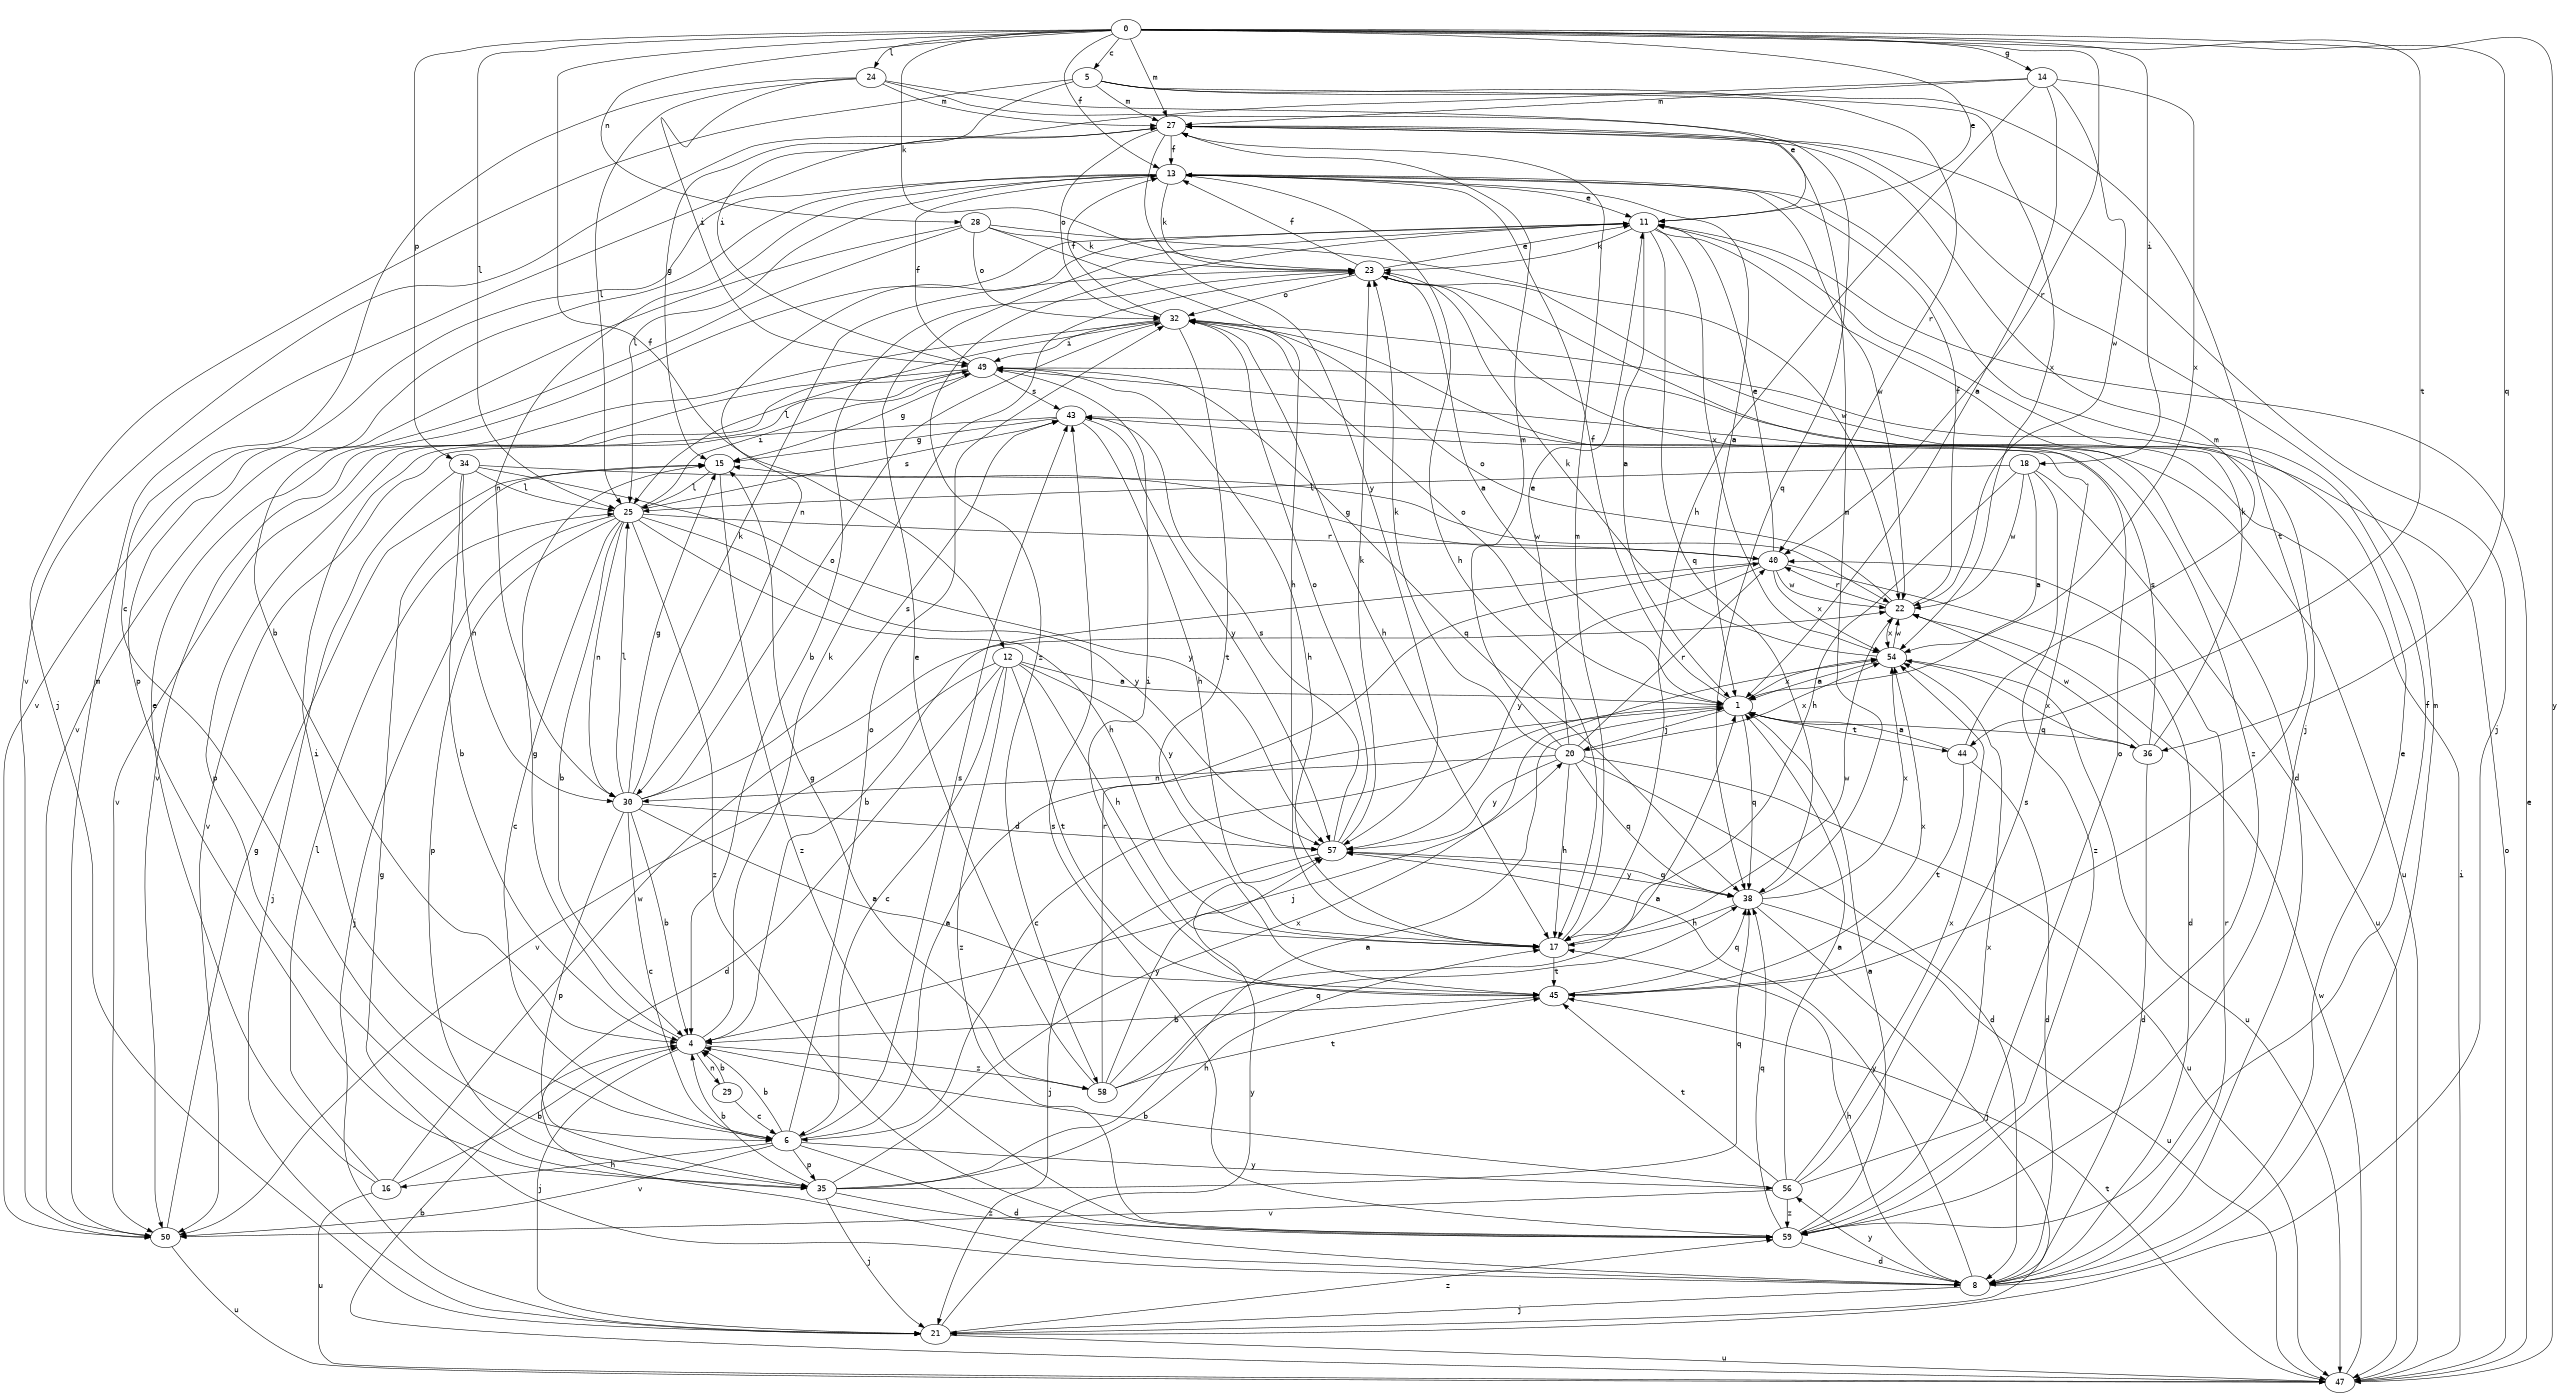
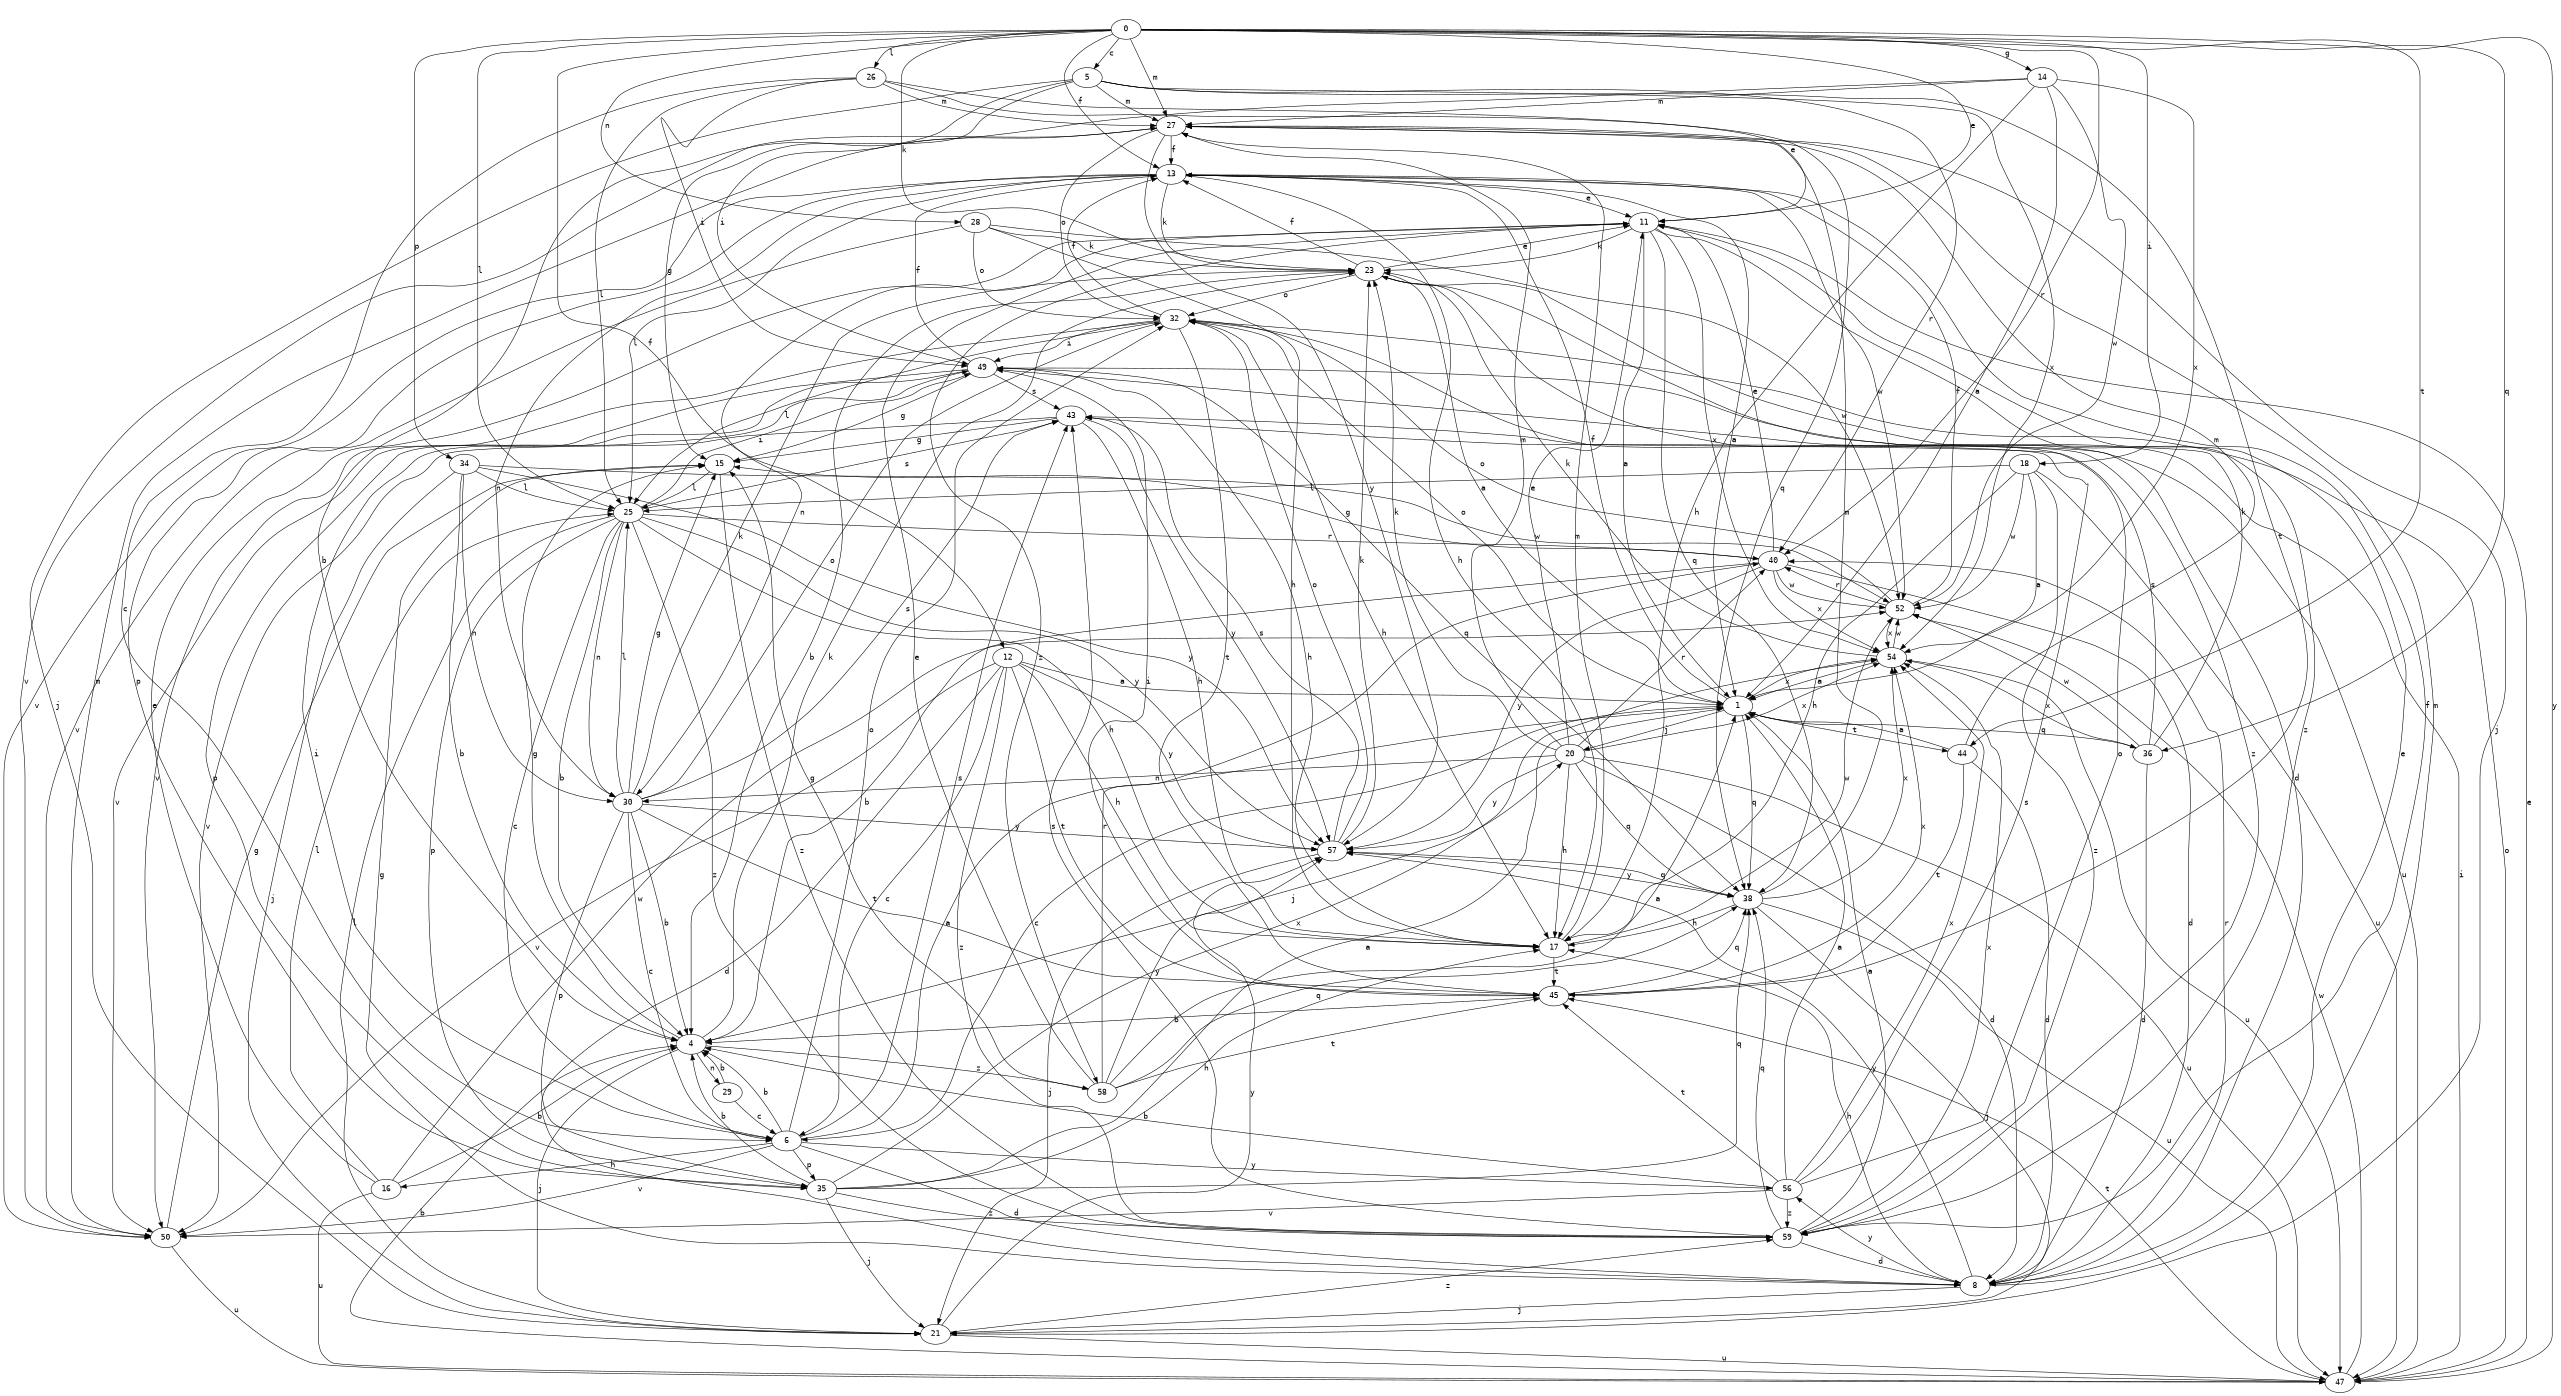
(871, 78) -> (871, 78)
(298, 469) -> (451, 407)
(1900, 609) -> (1900, 609)
(2306, 730) -> (2306, 730)
(1018, 827) -> (1018, 827)
(875, 899) -> (875, 899)
(355, 923) -> (355, 923)
